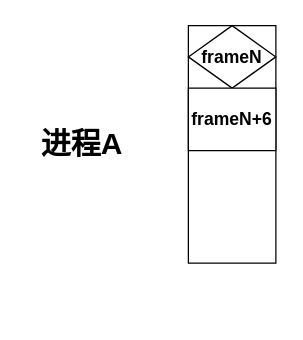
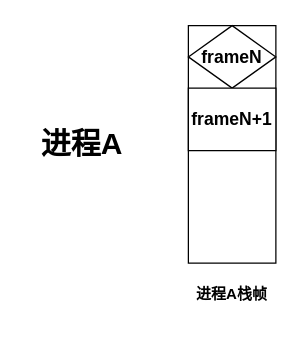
(232, 119) -> (232, 119)
none -> (232, 294)
